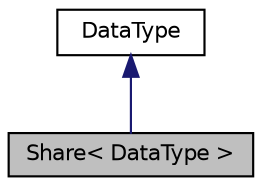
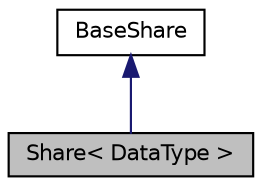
(131, 32) -> (131, 32)
